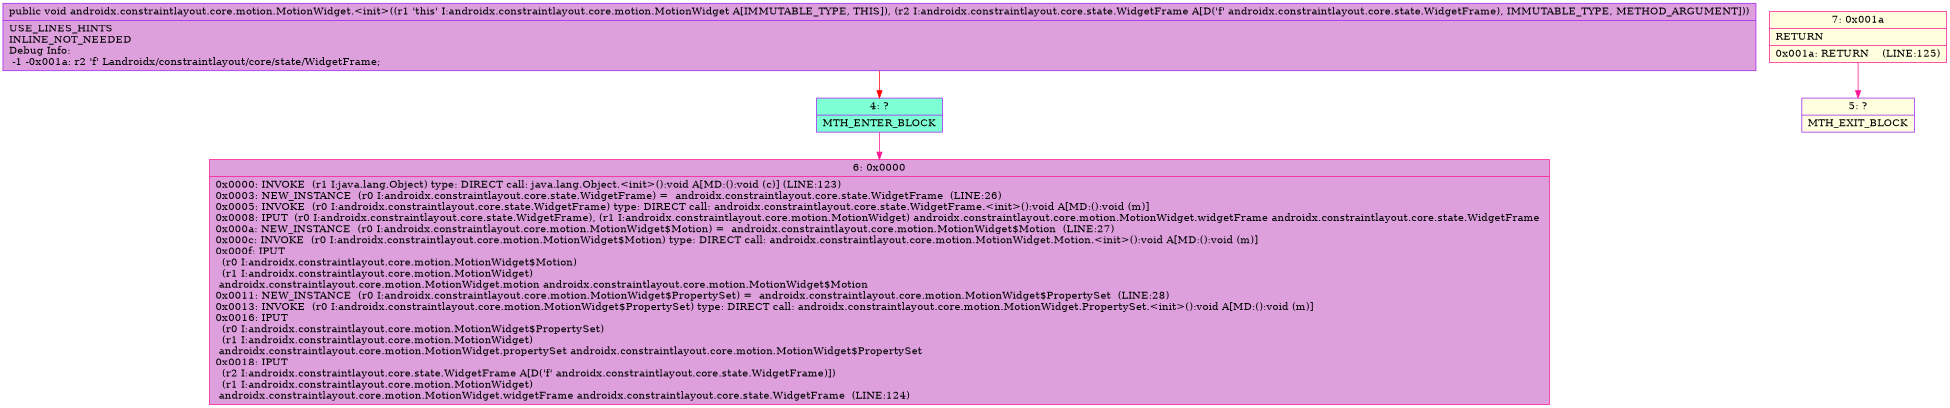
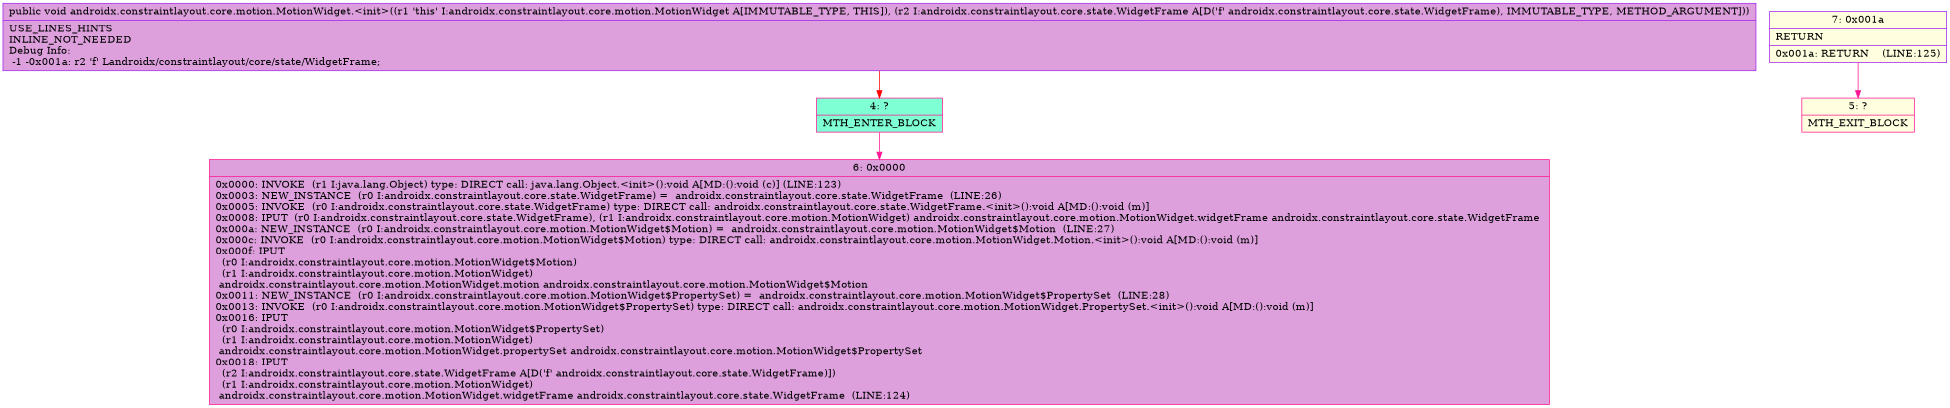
(1858, 37) -> (1858, 37)
(879, 115) -> (879, 115)
(1858, 115) -> (1858, 115)
